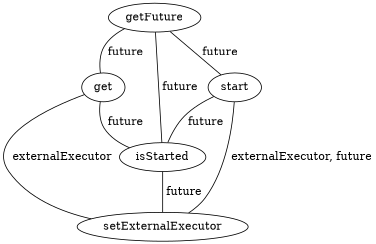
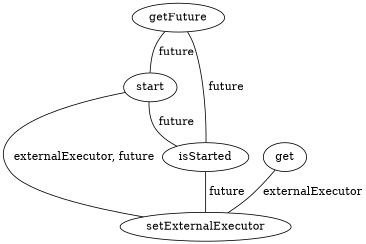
(104, 46) -> none
(106, 130) -> none
